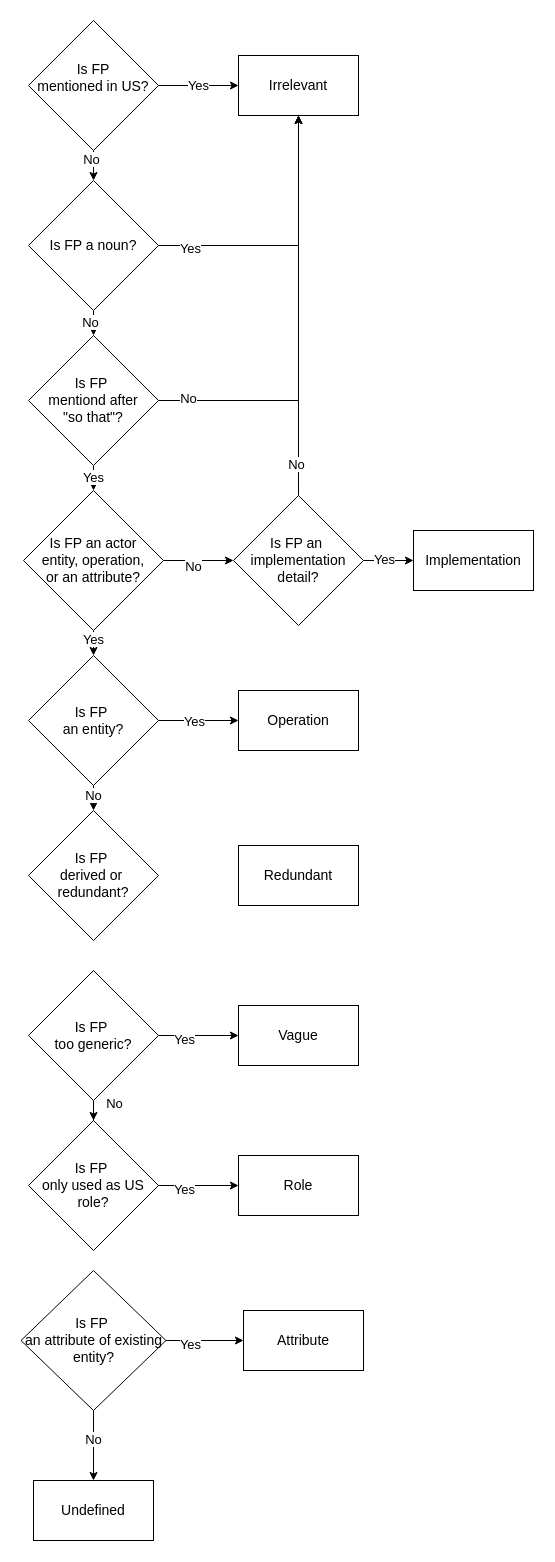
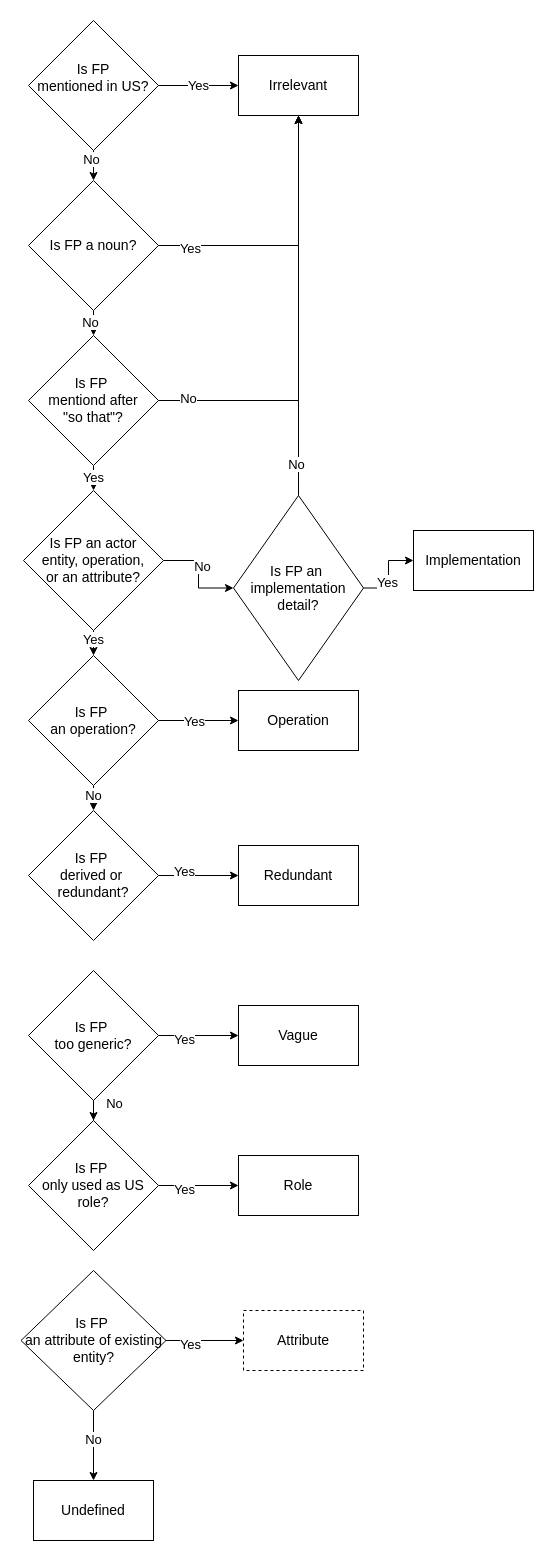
(299, 561) -> (299, 588)
(94, 721) -> (94, 721)
none -> (195, 876)
(304, 1341) -> (304, 1341)
